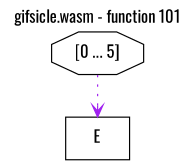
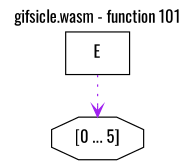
(98, 90) -> (98, 90)
